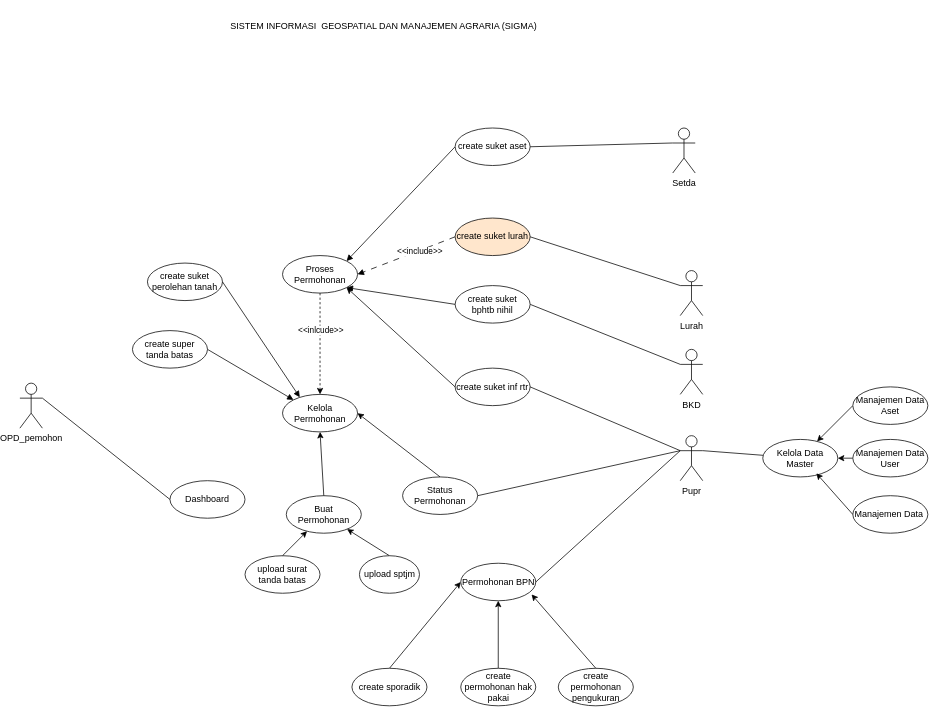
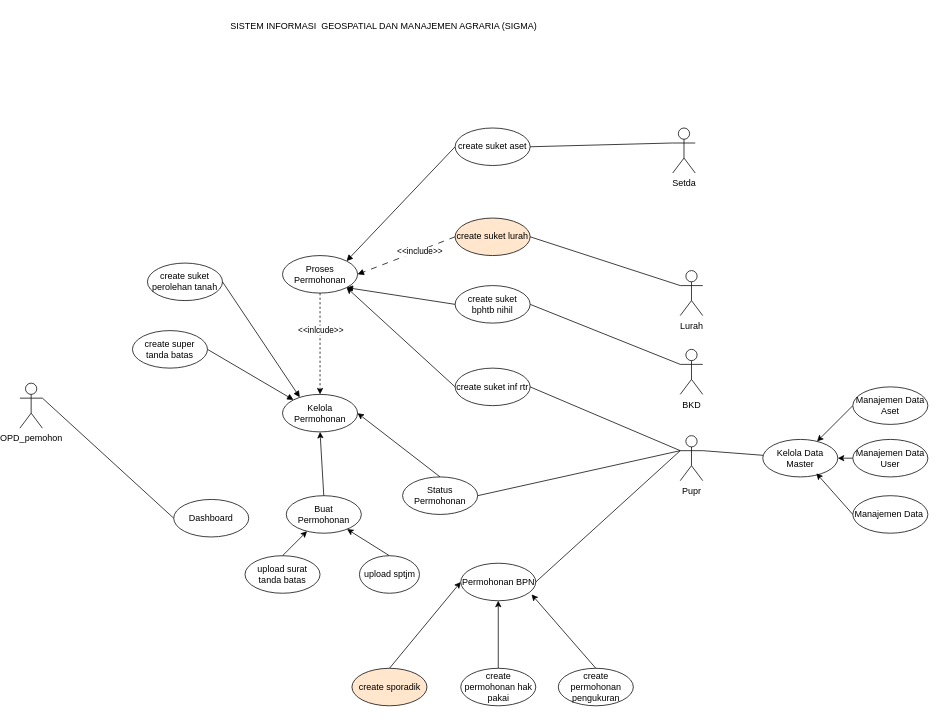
(207, 499) -> (211, 518)
(389, 687) -> (389, 687)
